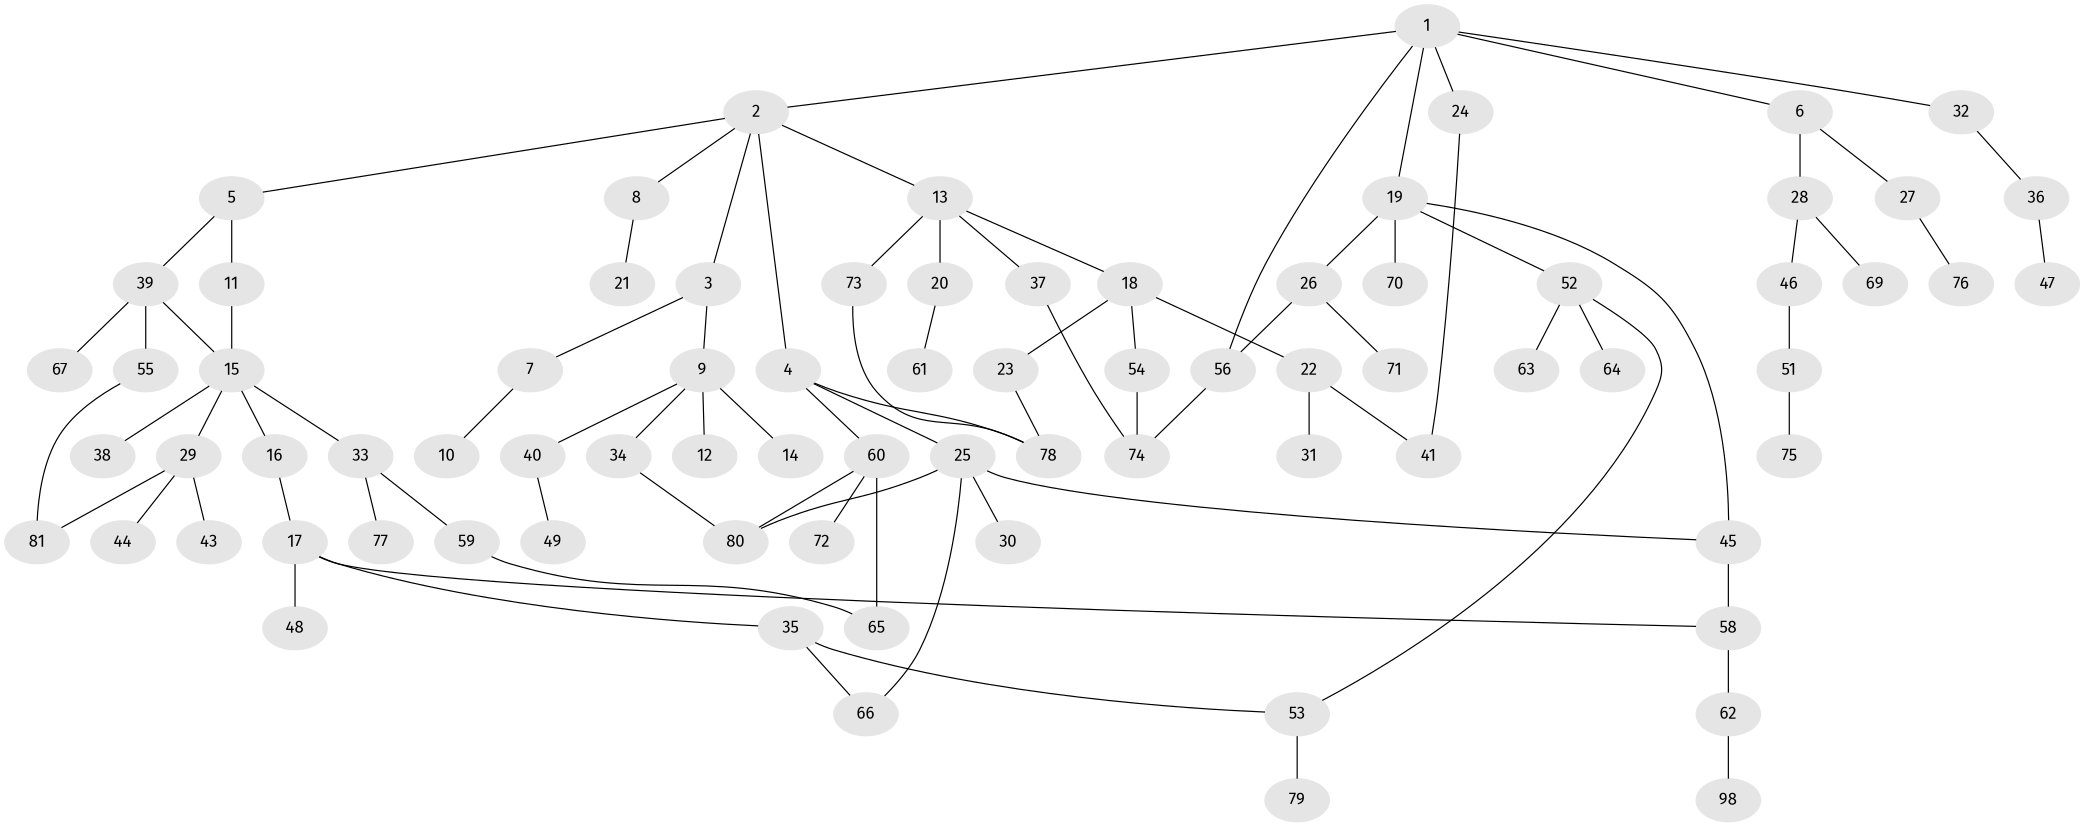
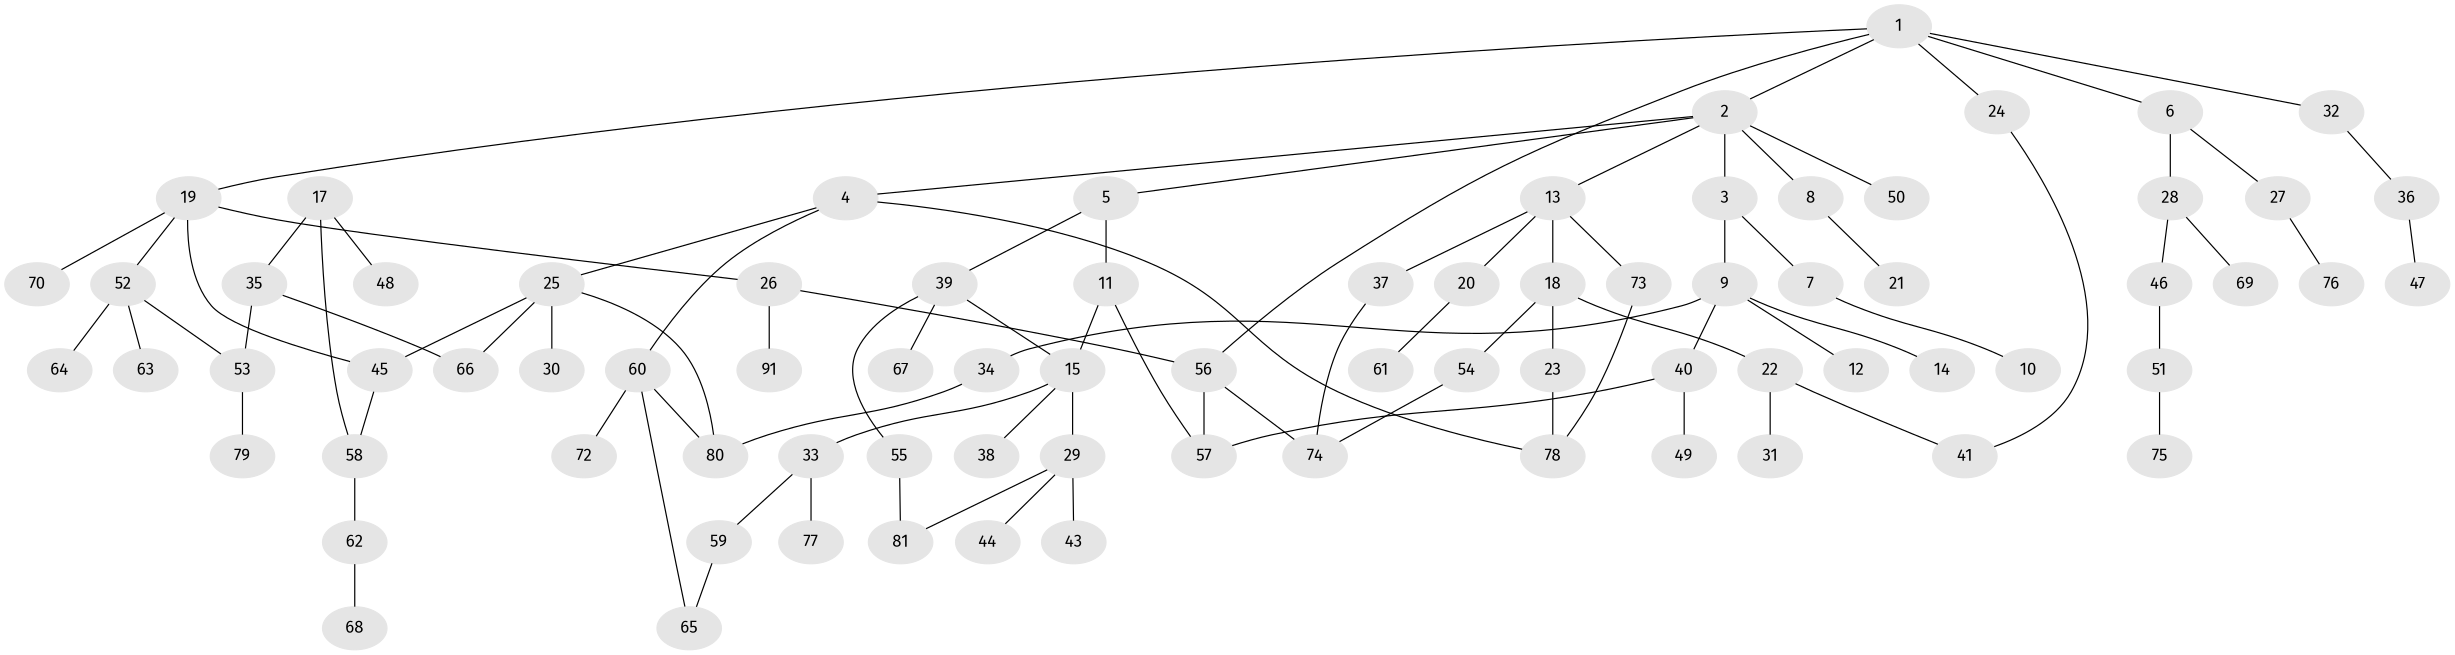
none -> (1897, 198)
(1395, 370) -> (769, 370)
(275, 456) -> none
none -> (1204, 456)
(1728, 800) -> (355, 628)
